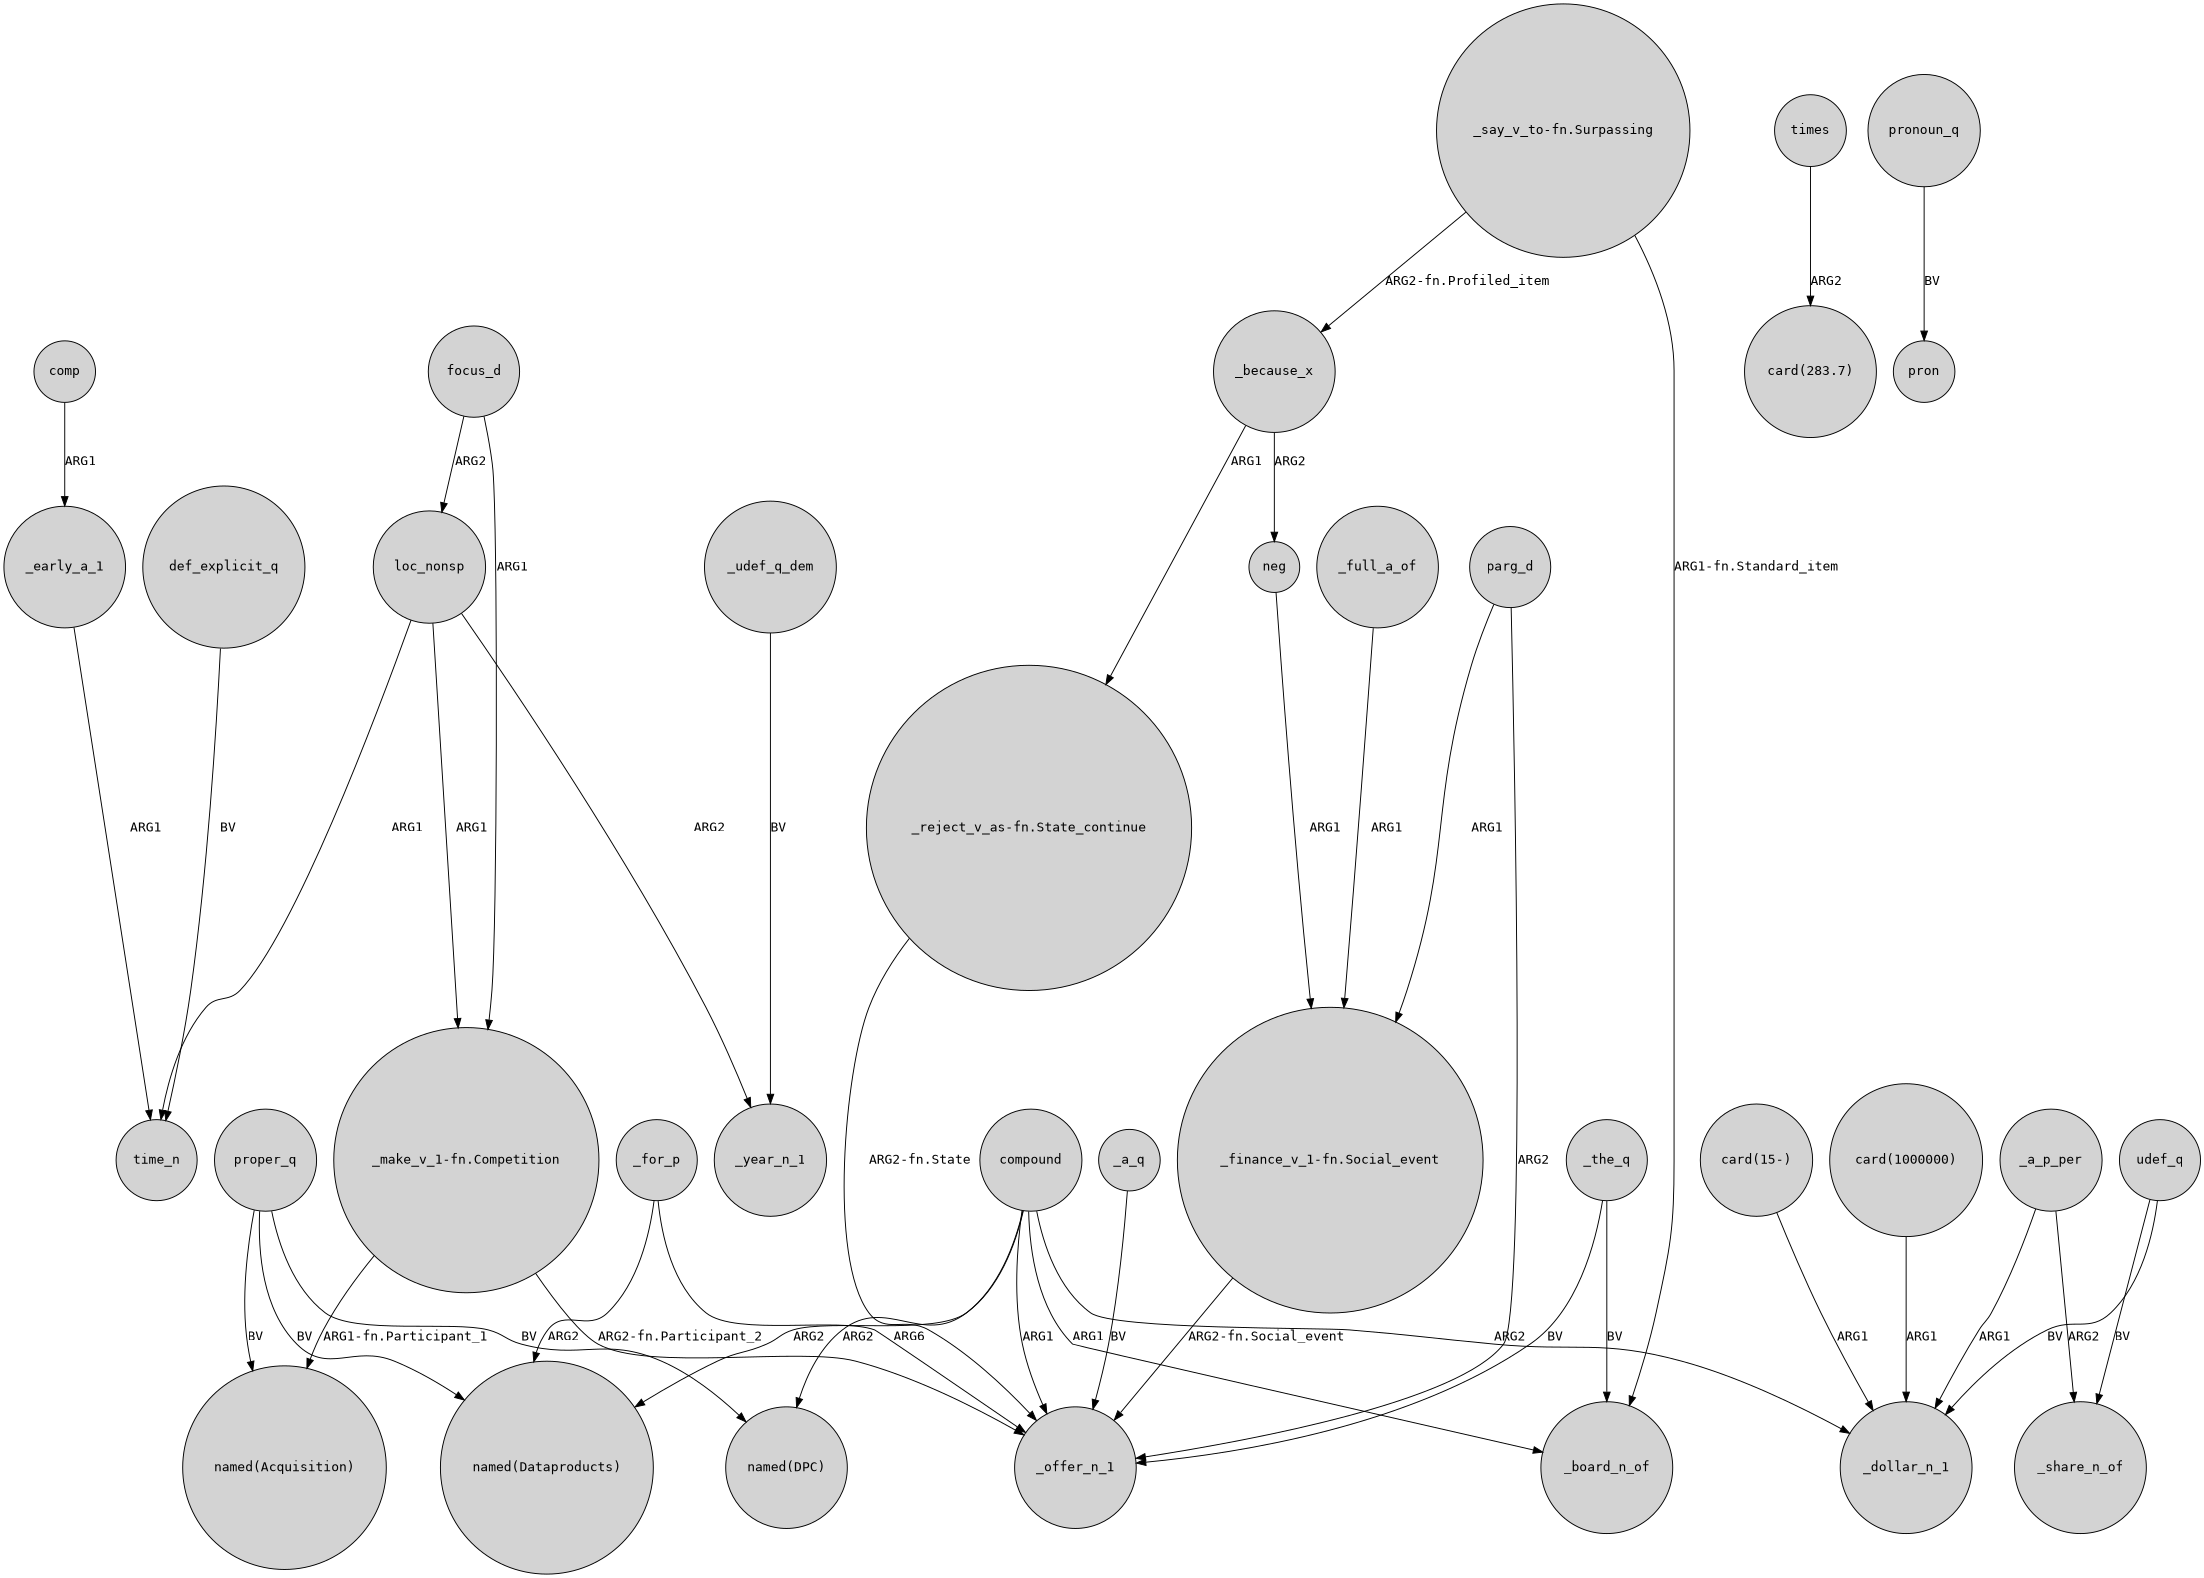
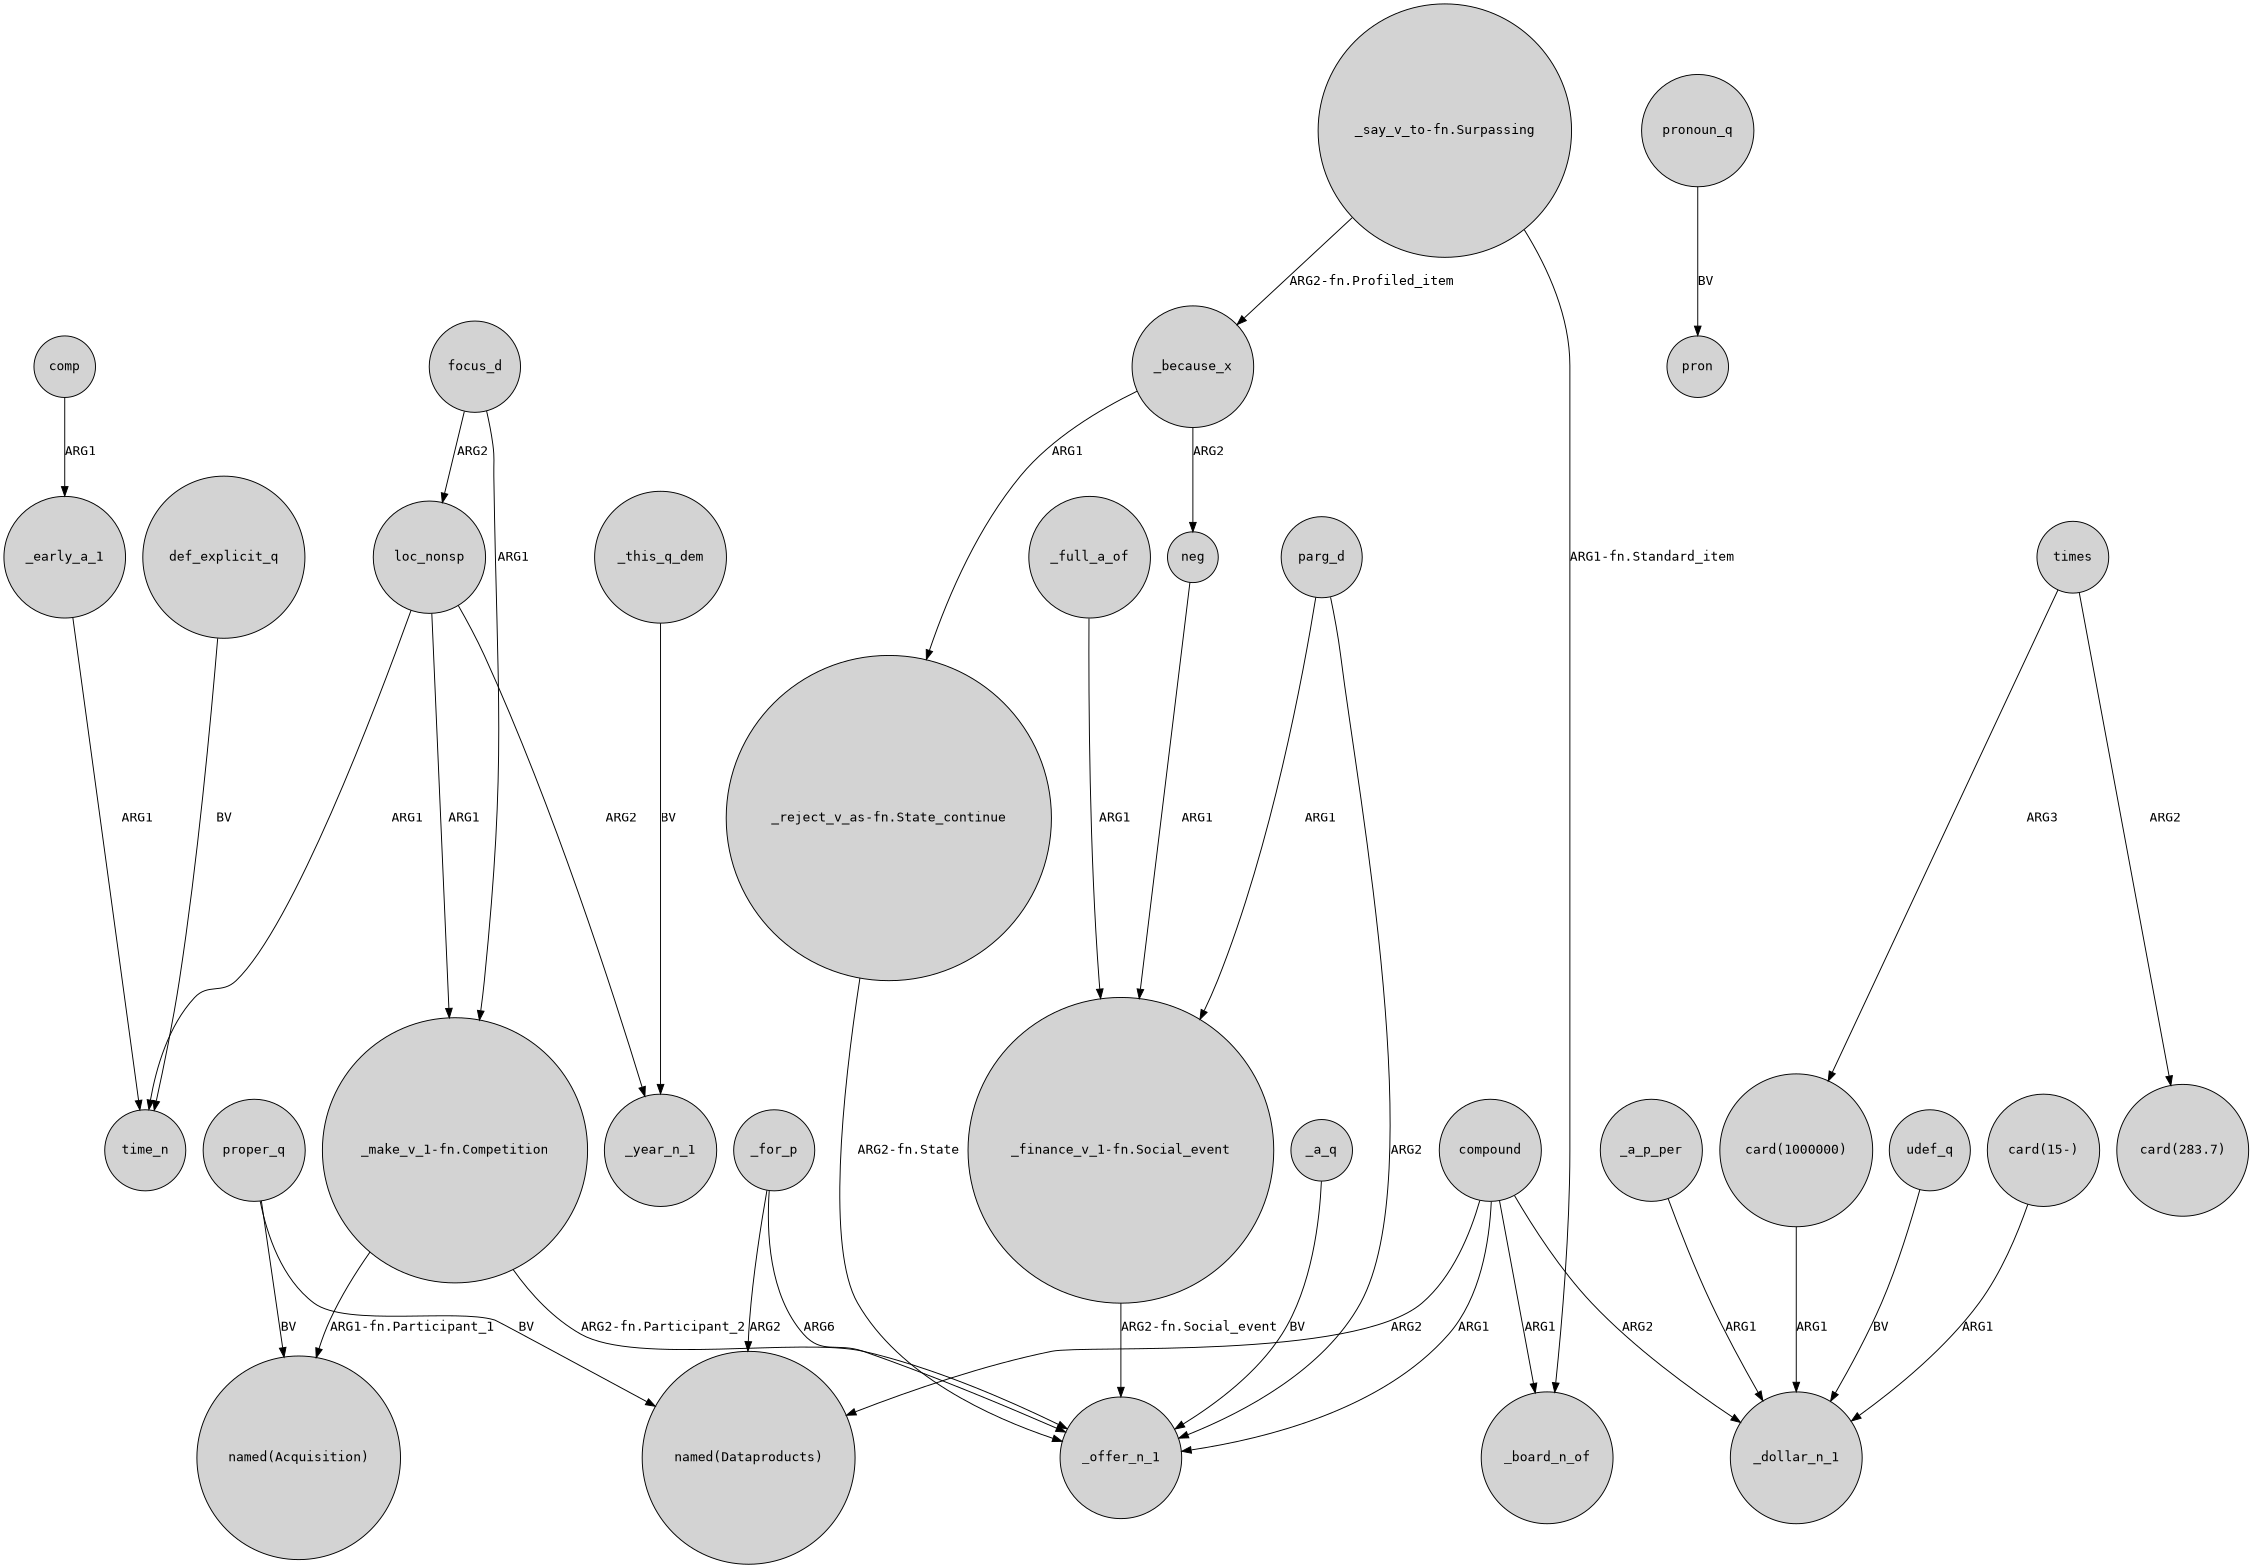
(770, 567) -> (661, 557)
none -> (1945, 831)
(1607, 1160) -> none
(787, 1468) -> none
(2080, 1468) -> none
